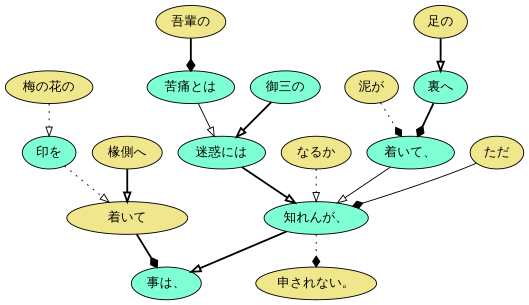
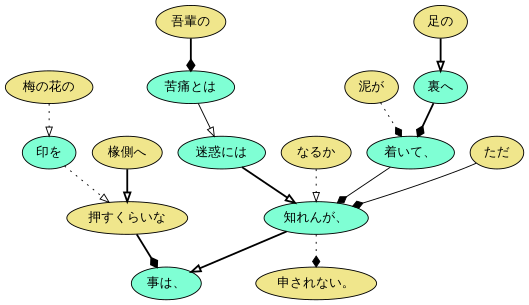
(285, 87) -> none
(368, 182) -> (368, 182)
(127, 218) -> (127, 218)
